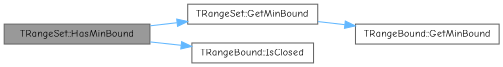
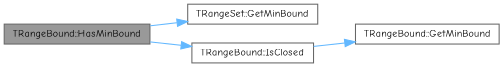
(331, 23) -> (329, 45)
(77, 34) -> (77, 34)
